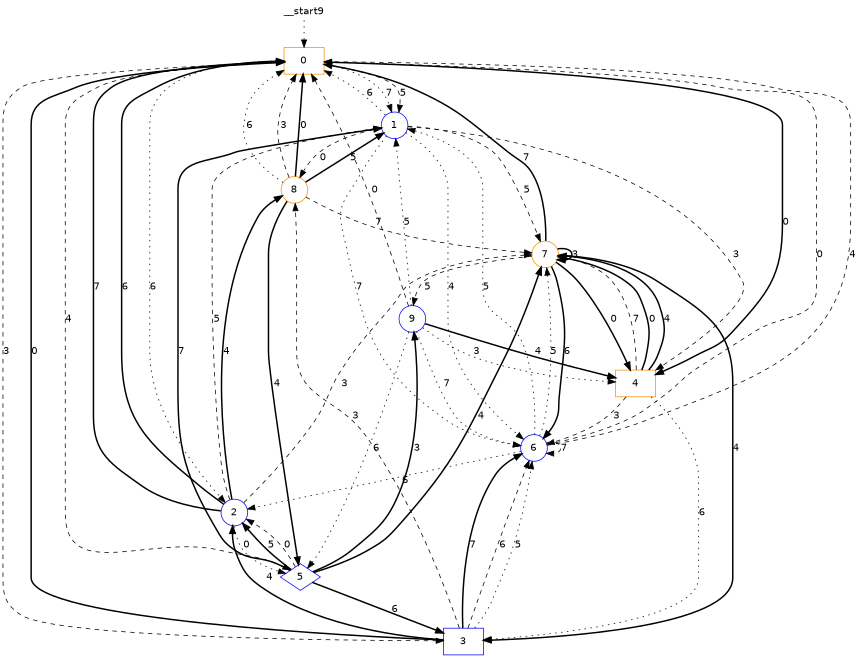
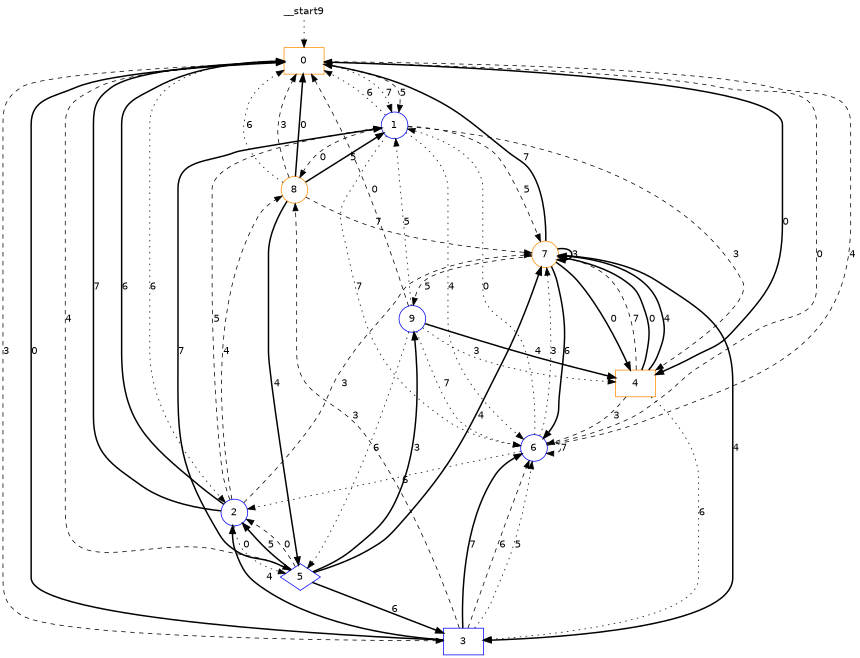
(487, 287) -> (487, 287)
(223, 343) -> (223, 343)
(554, 351) -> (554, 351)
